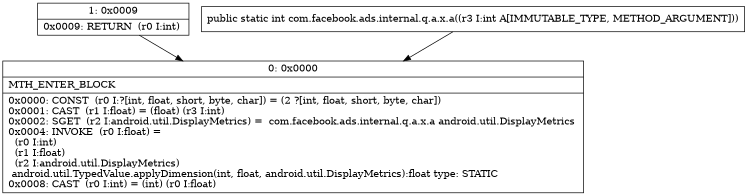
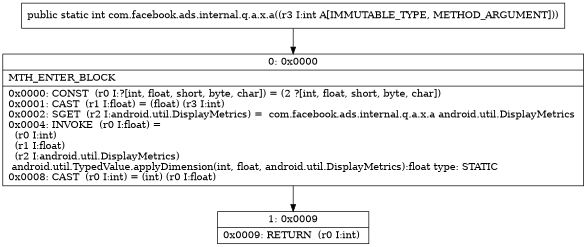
(158, 46) -> (293, 195)
